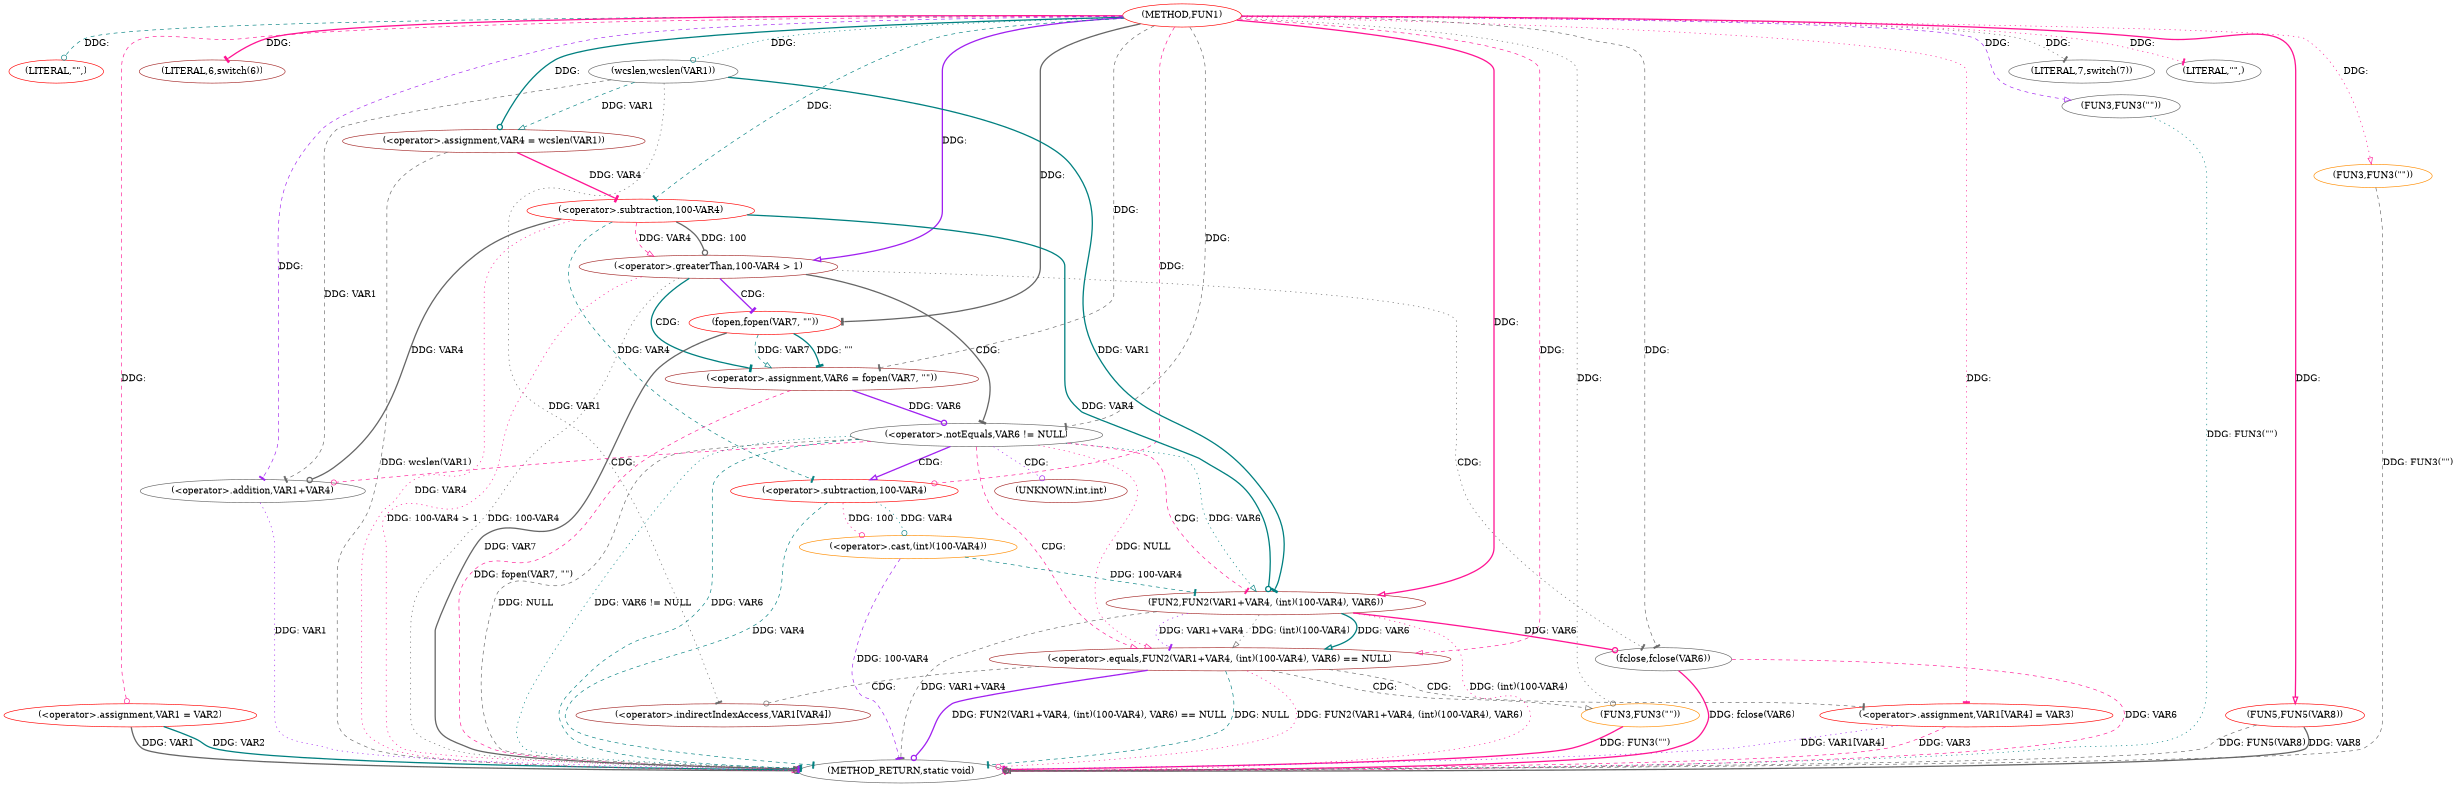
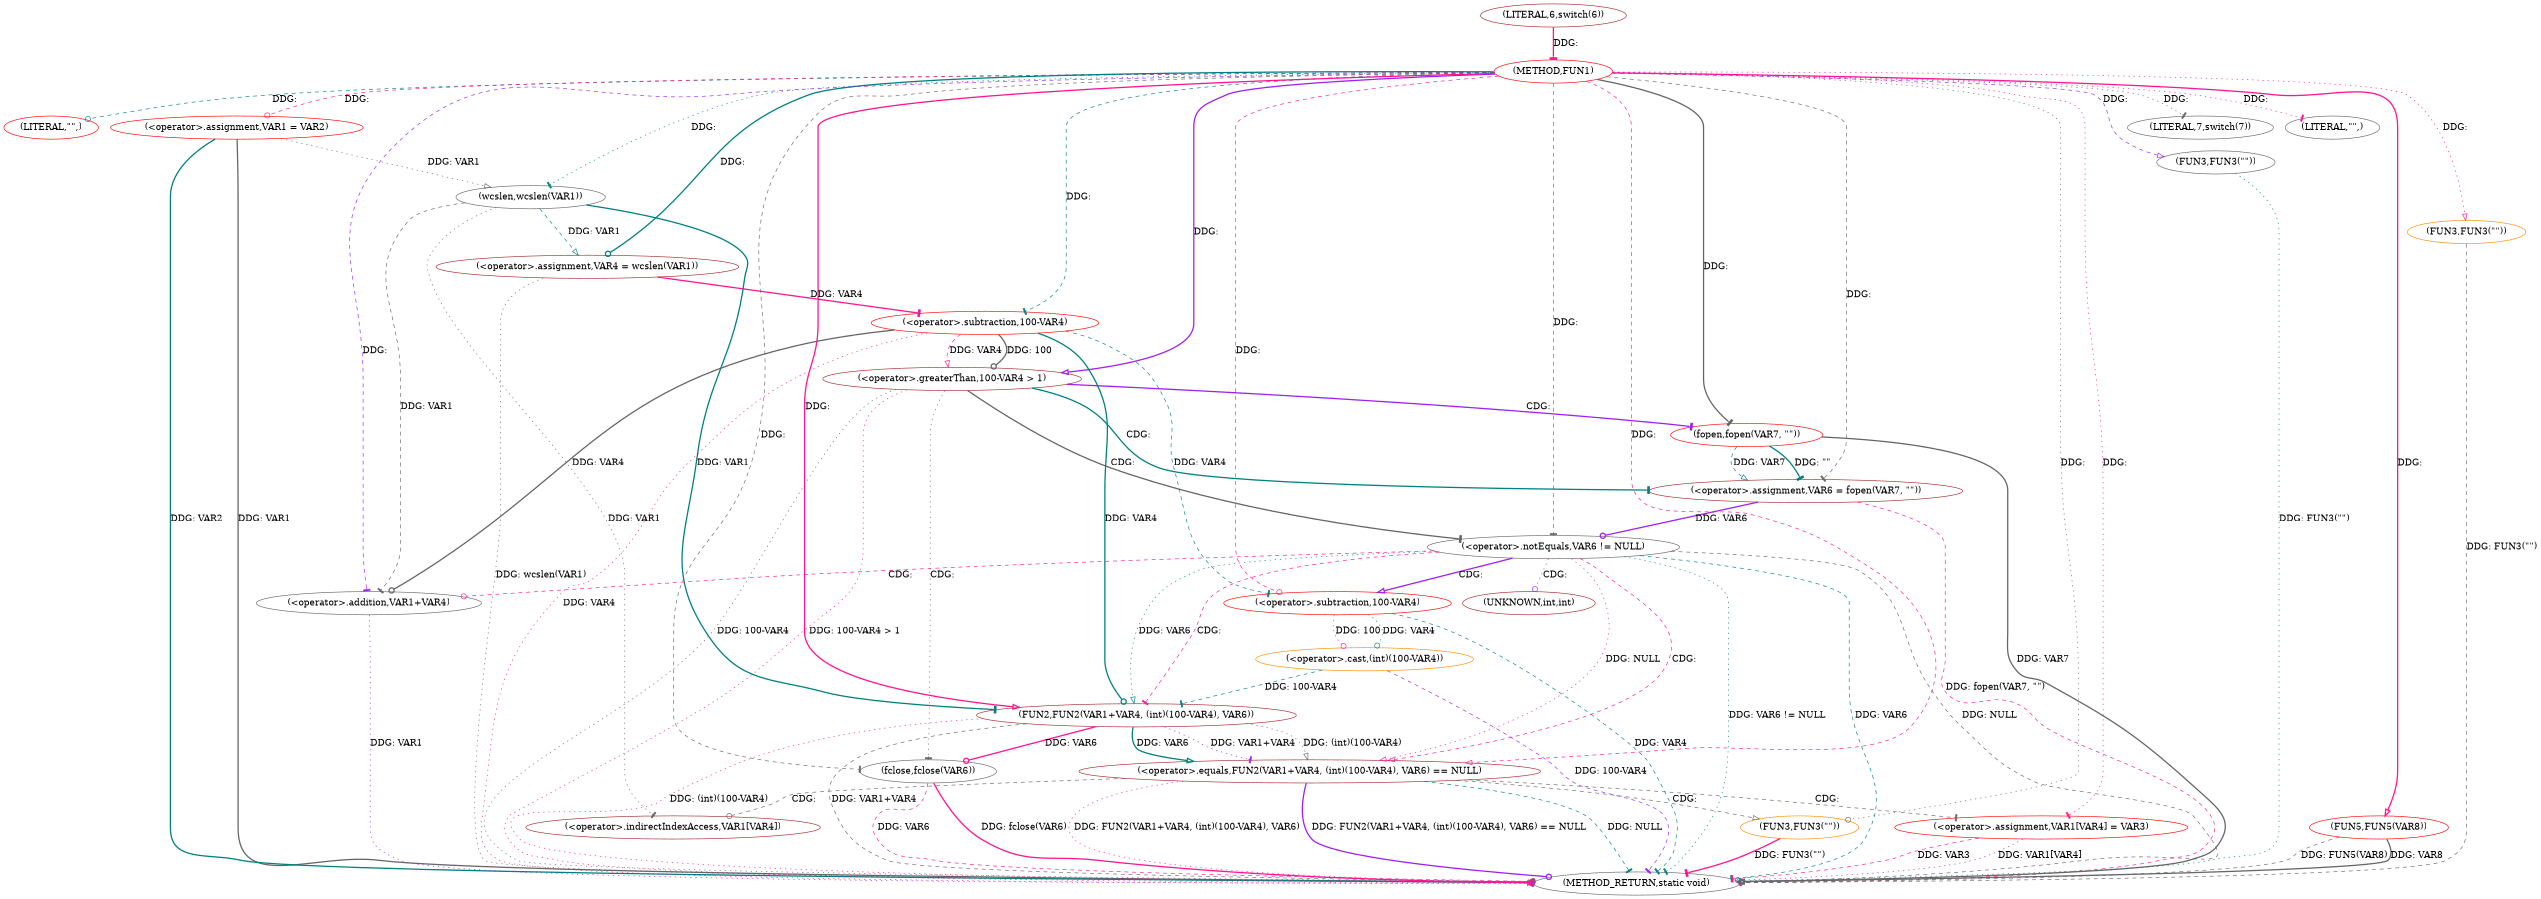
(673, 18) -> (1553, 42)
(822, 33) -> (1013, 80)
none -> (388, 163)
(337, 650) -> (477, 833)
